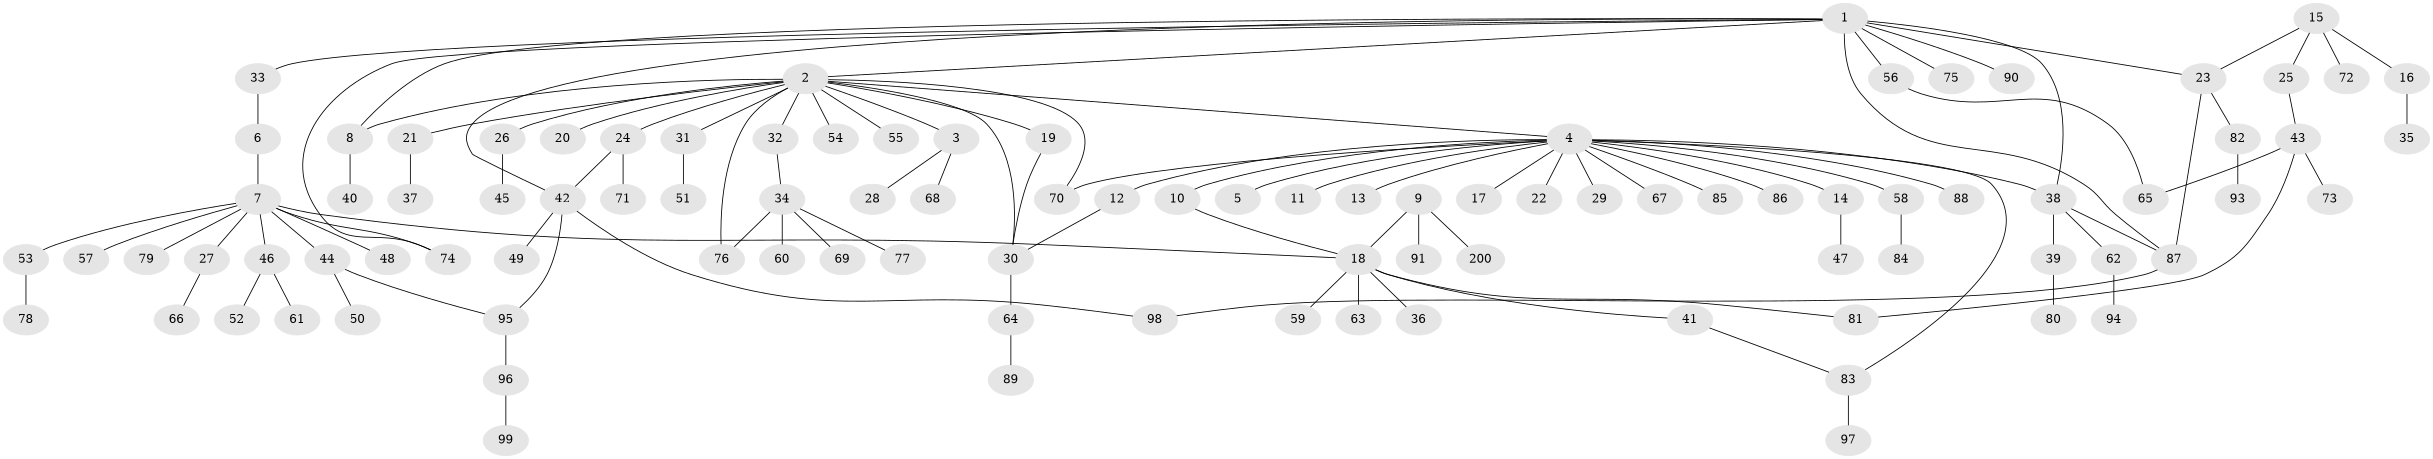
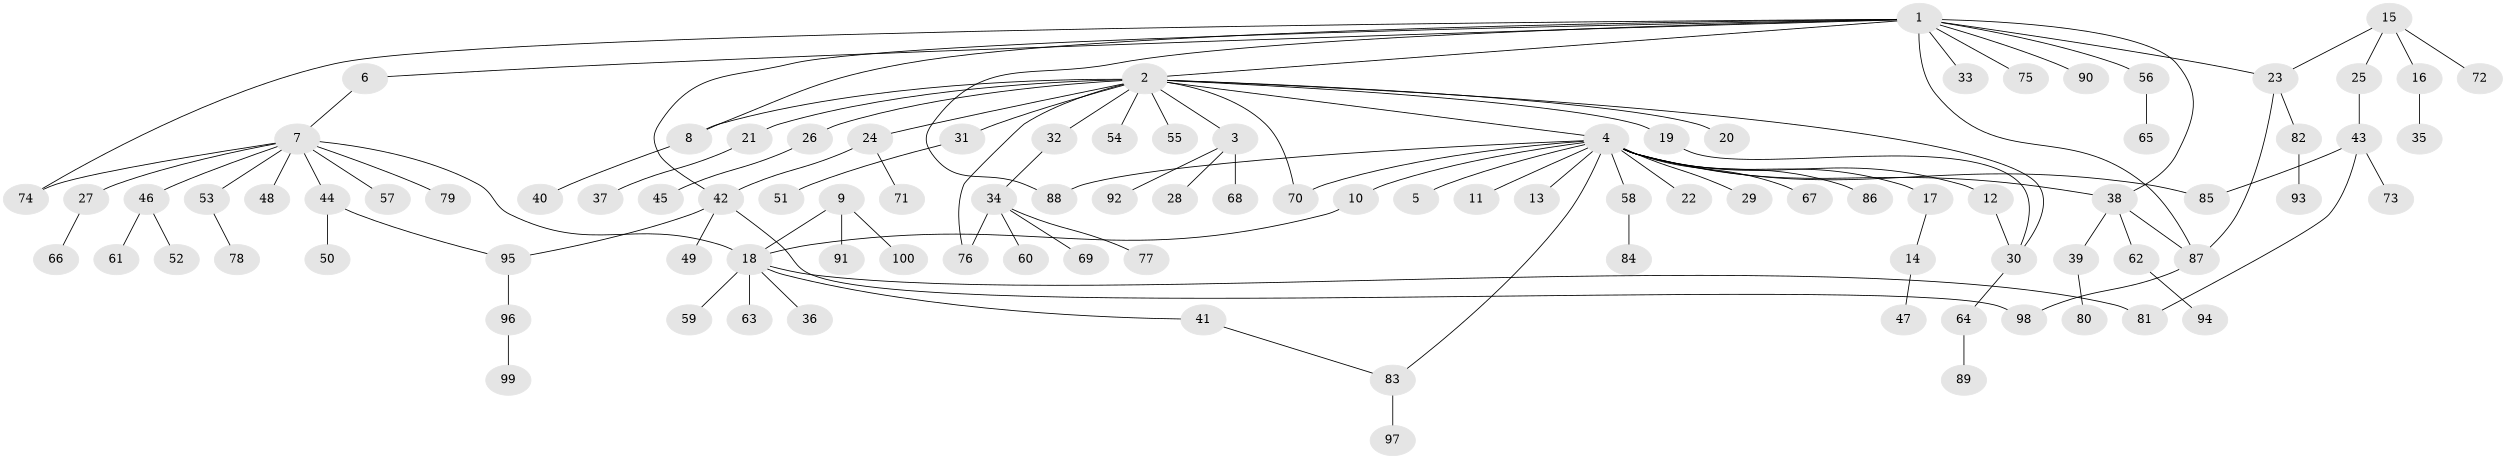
none -> (1304, 44)
(258, 109) -> (802, 57)
(1709, 159) -> (1922, 230)
(2223, 171) -> (2285, 171)
none -> (1115, 199)
(1481, 260) -> (904, 260)
